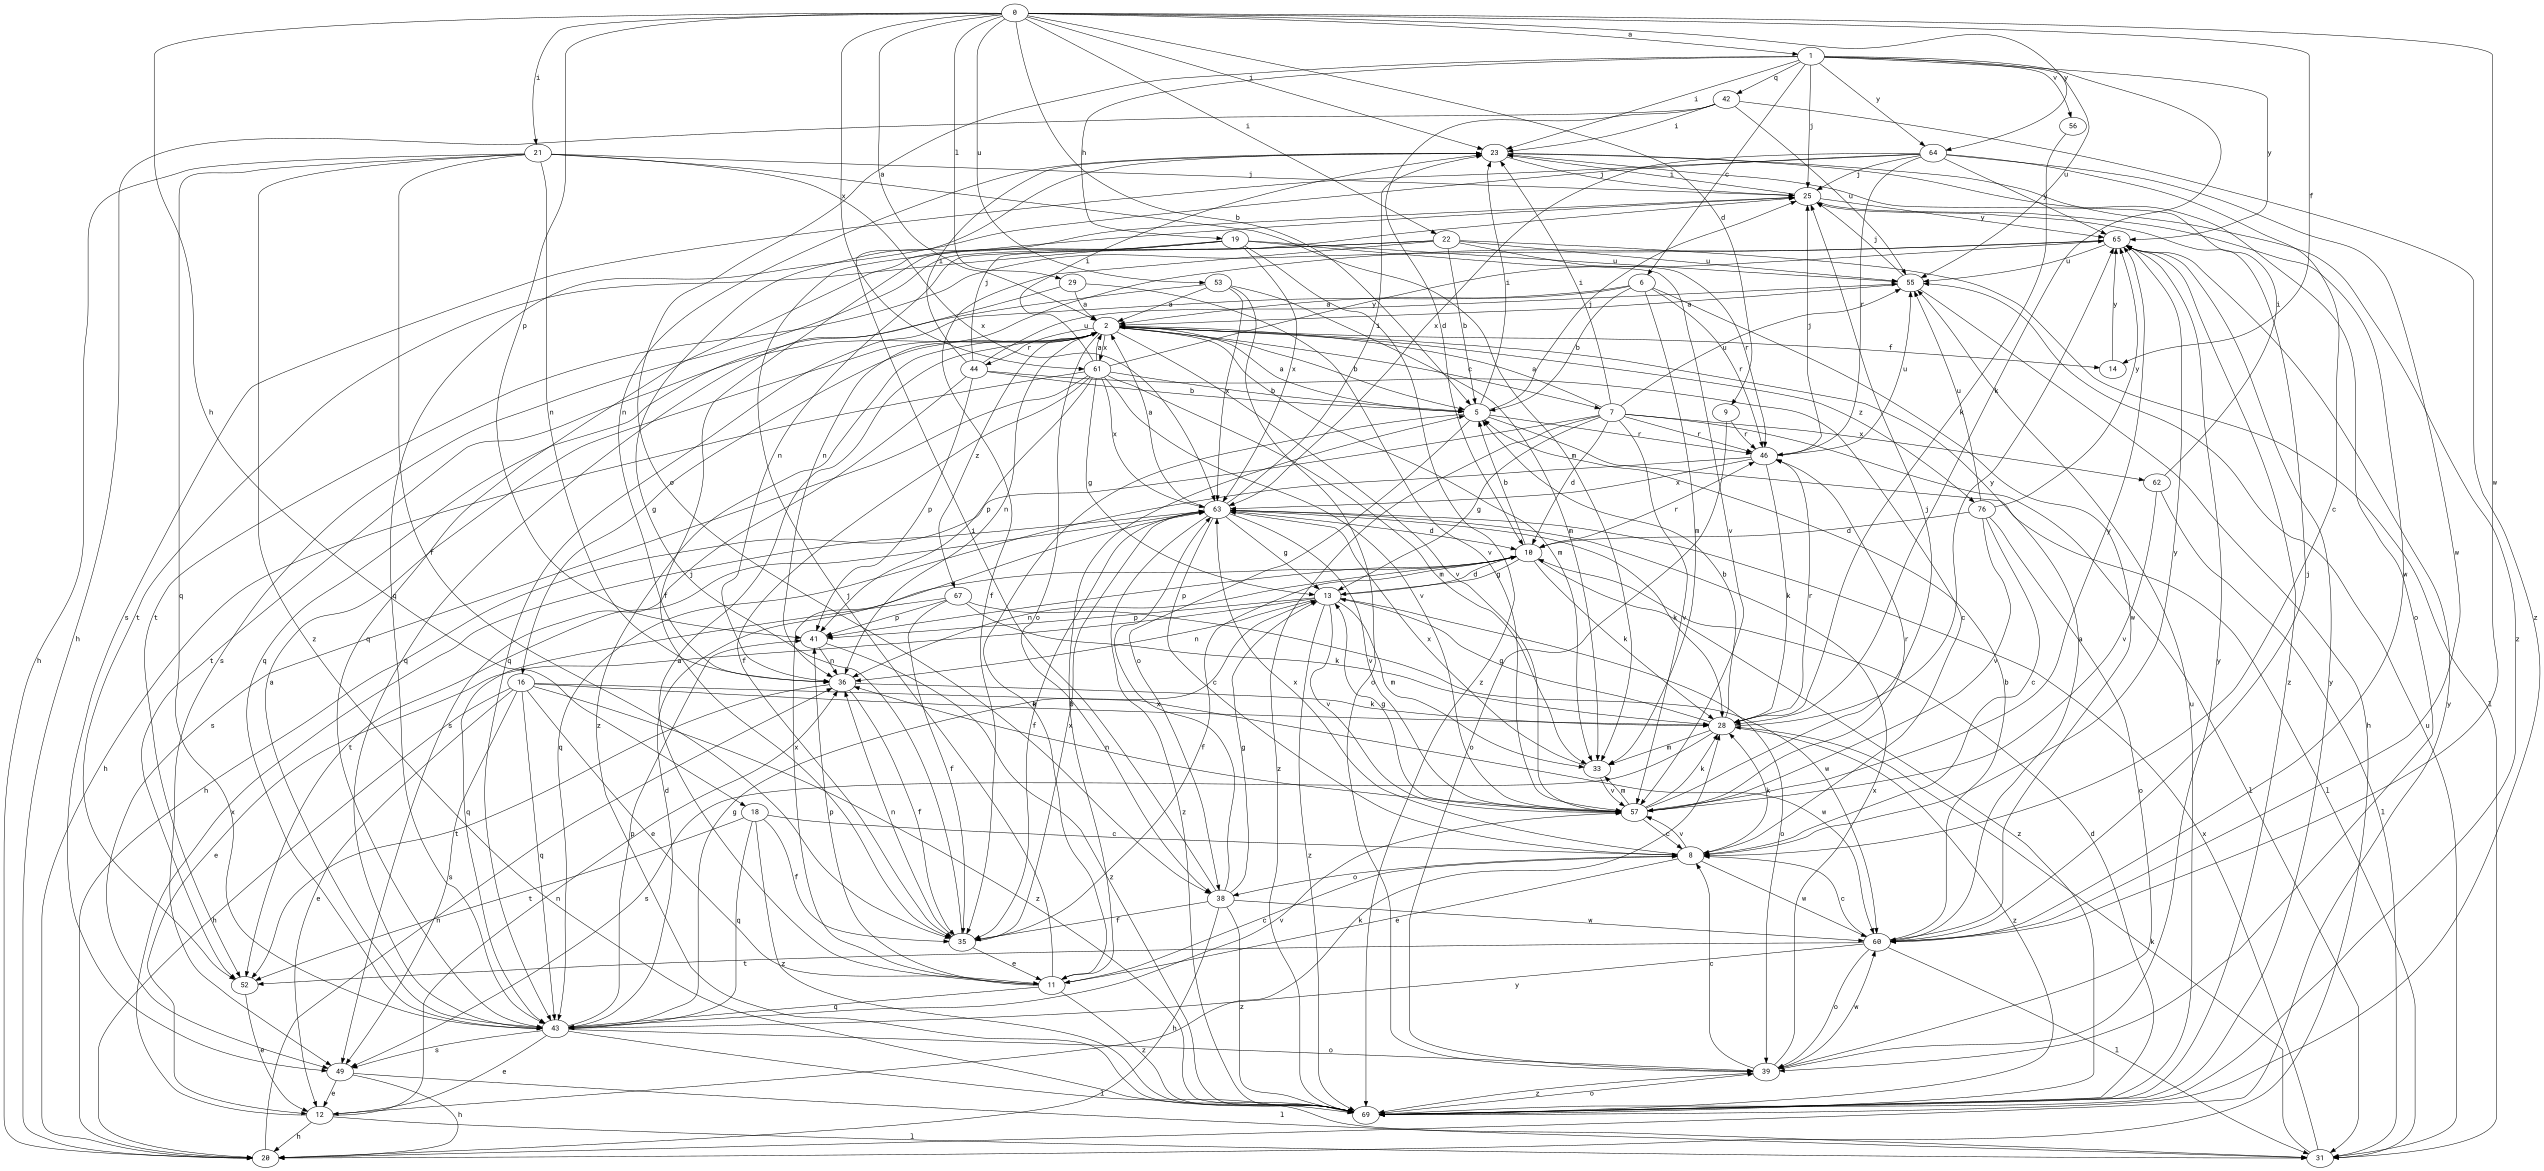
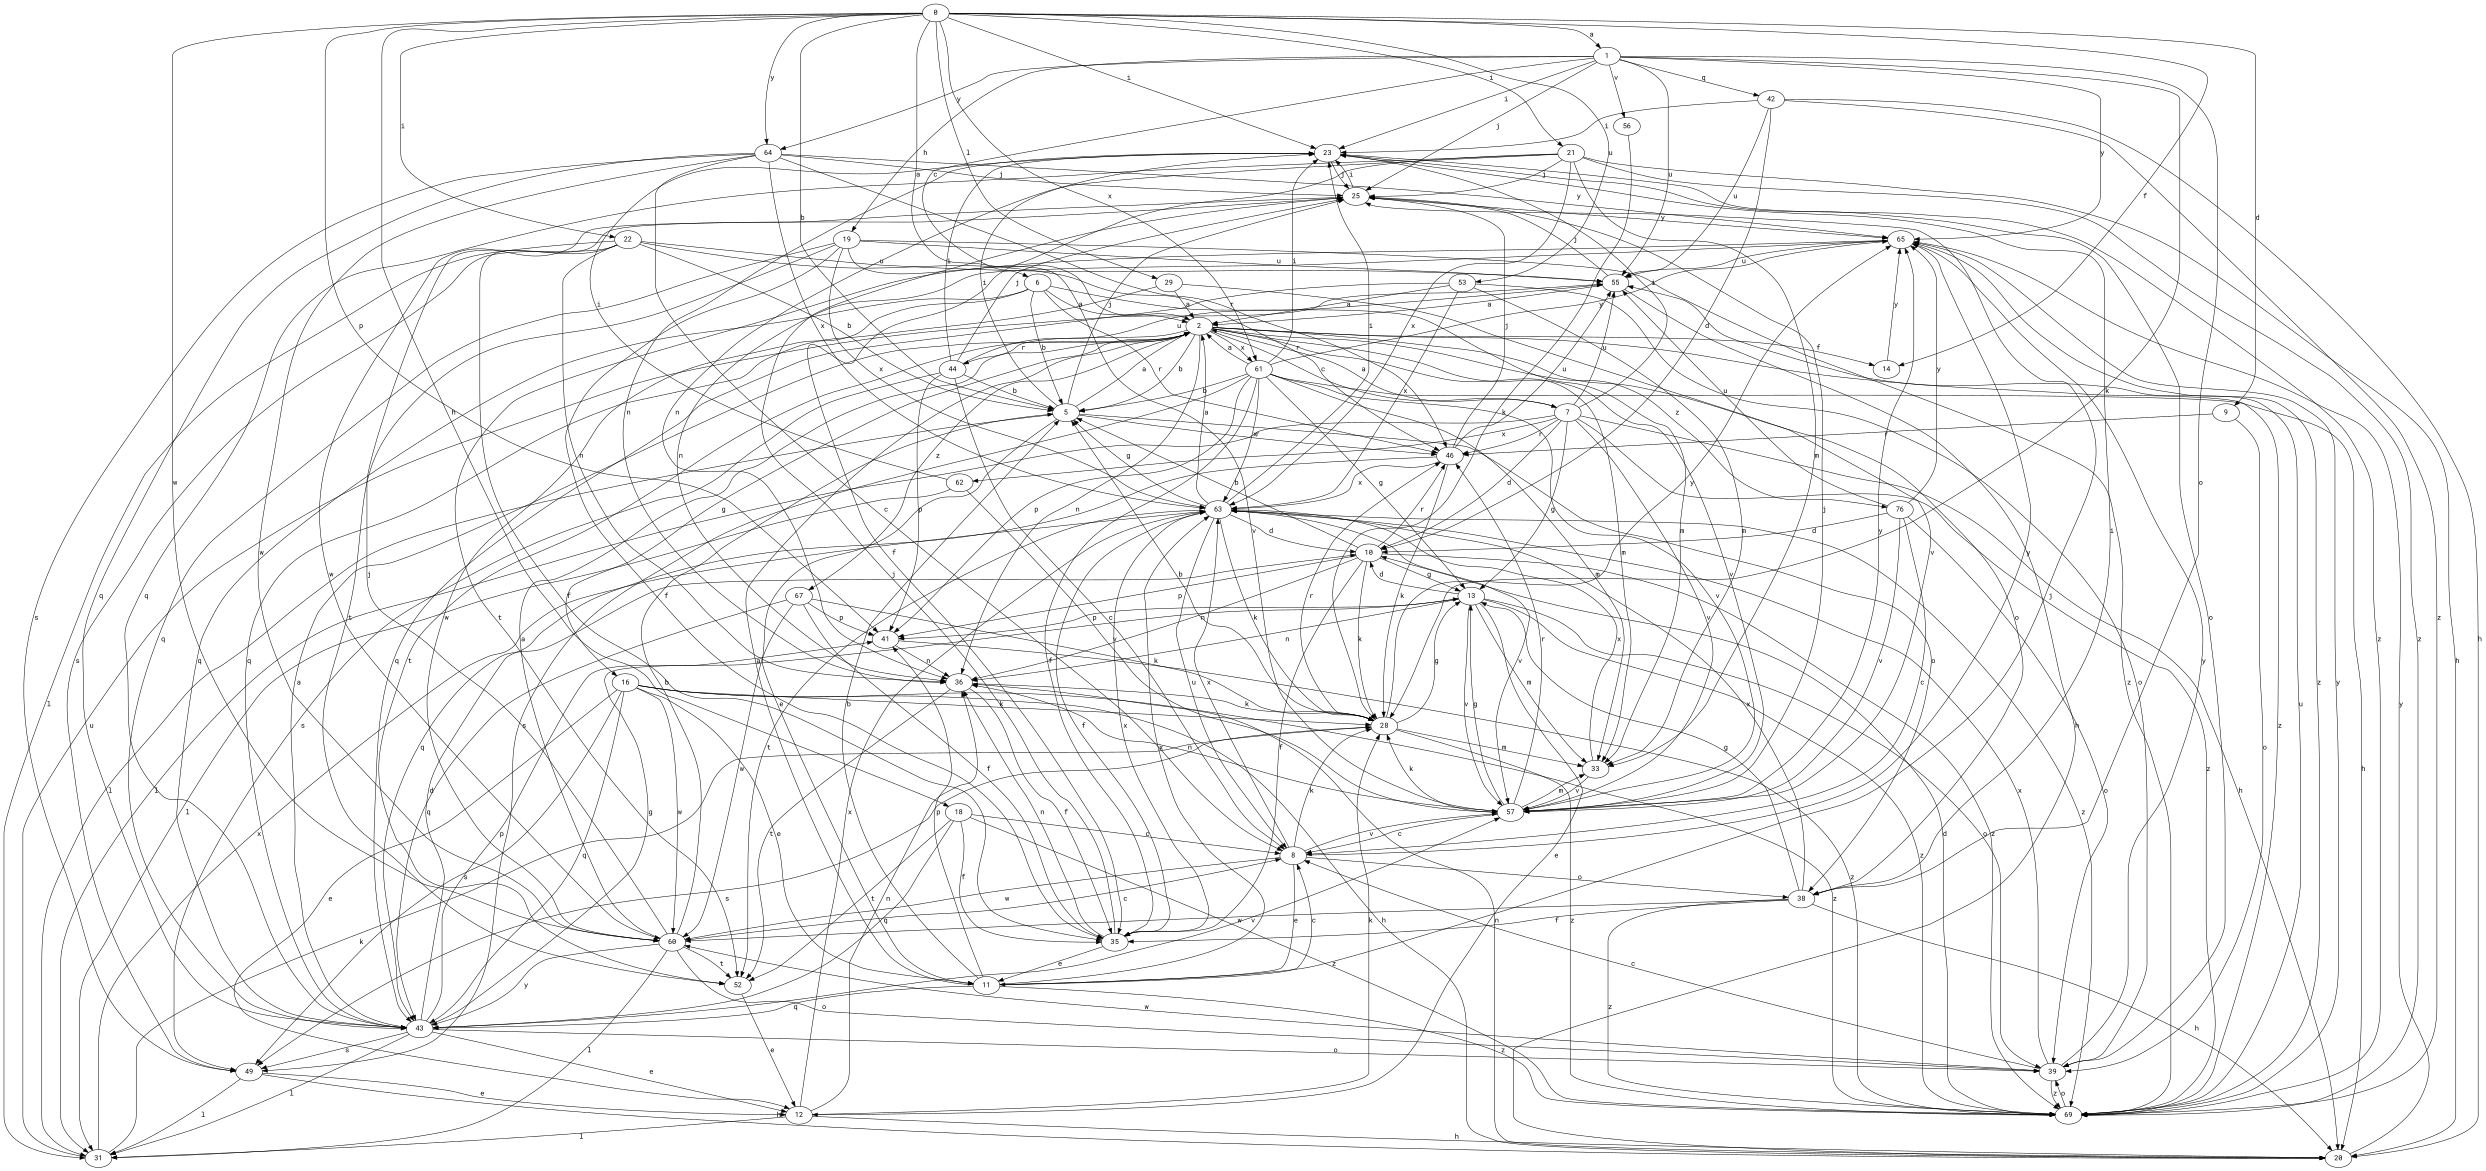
(1270, 551) -> (1134, 469)
(1215, 683) -> (1194, 683)
